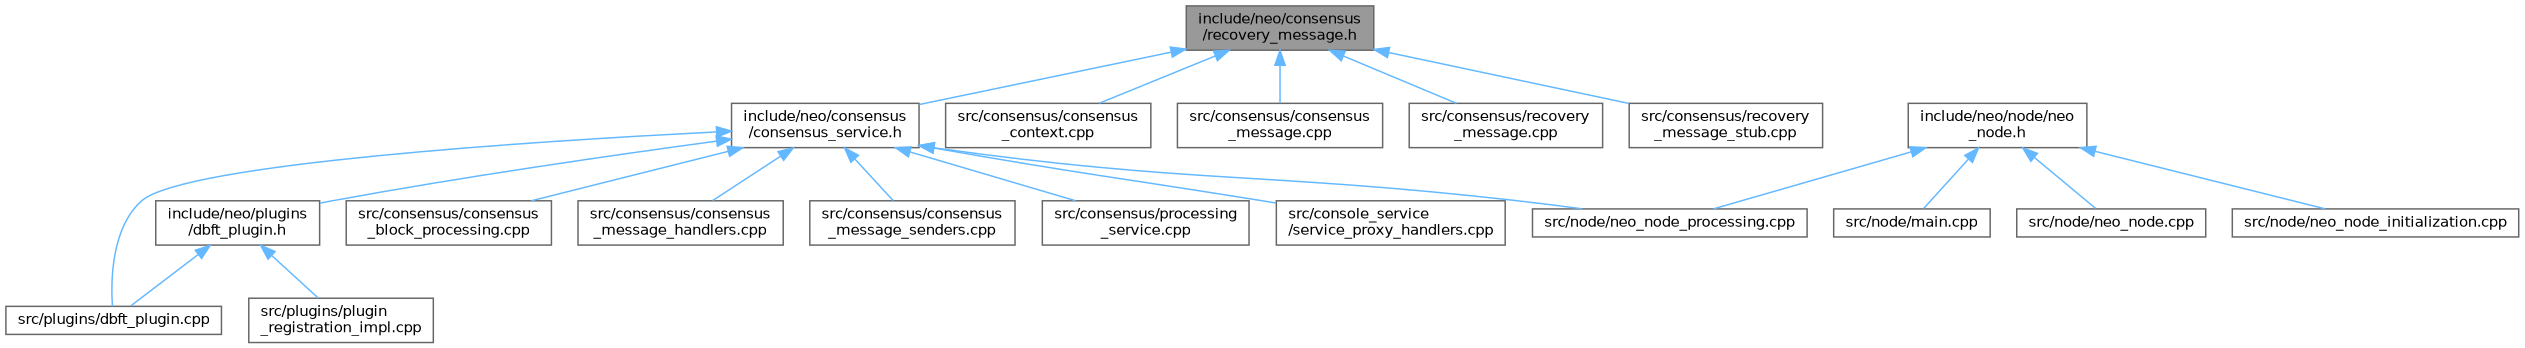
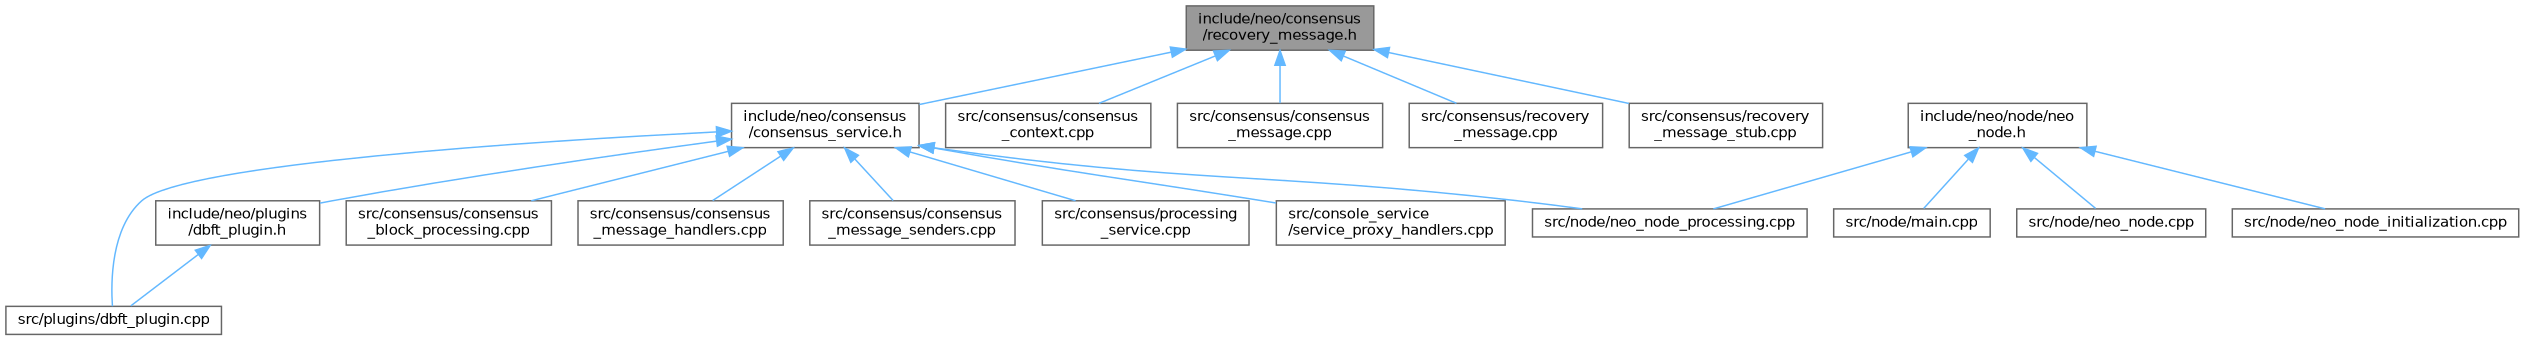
(341, 320) -> none
